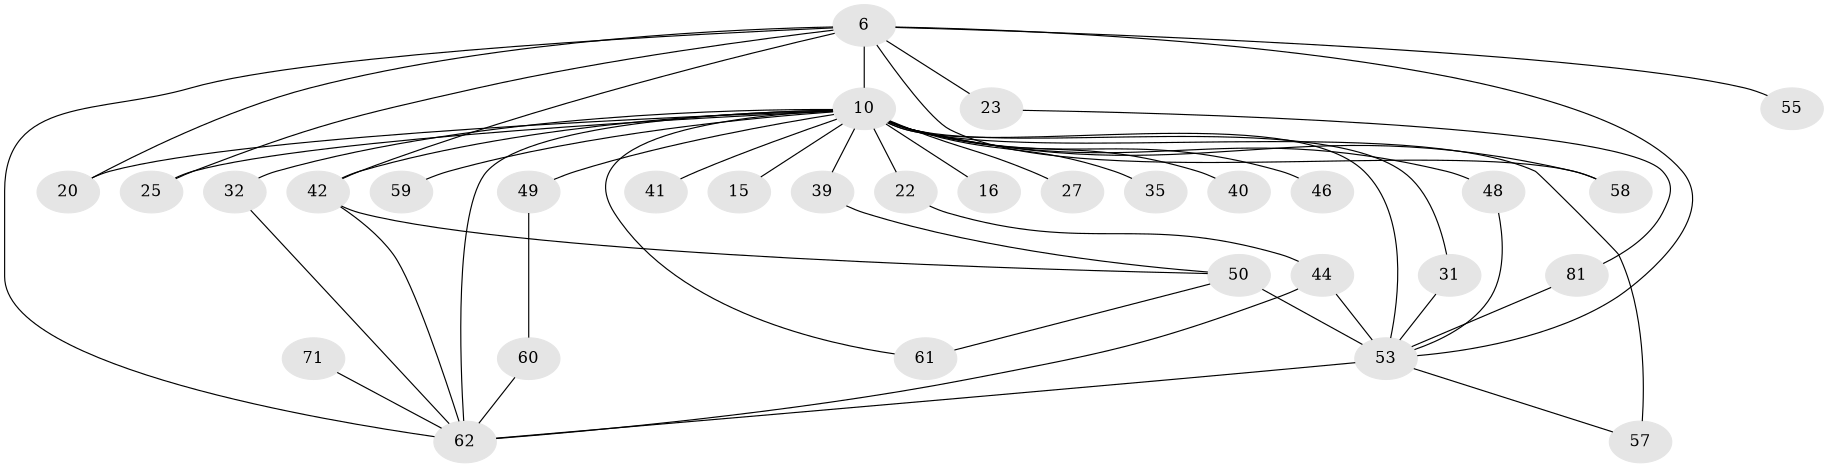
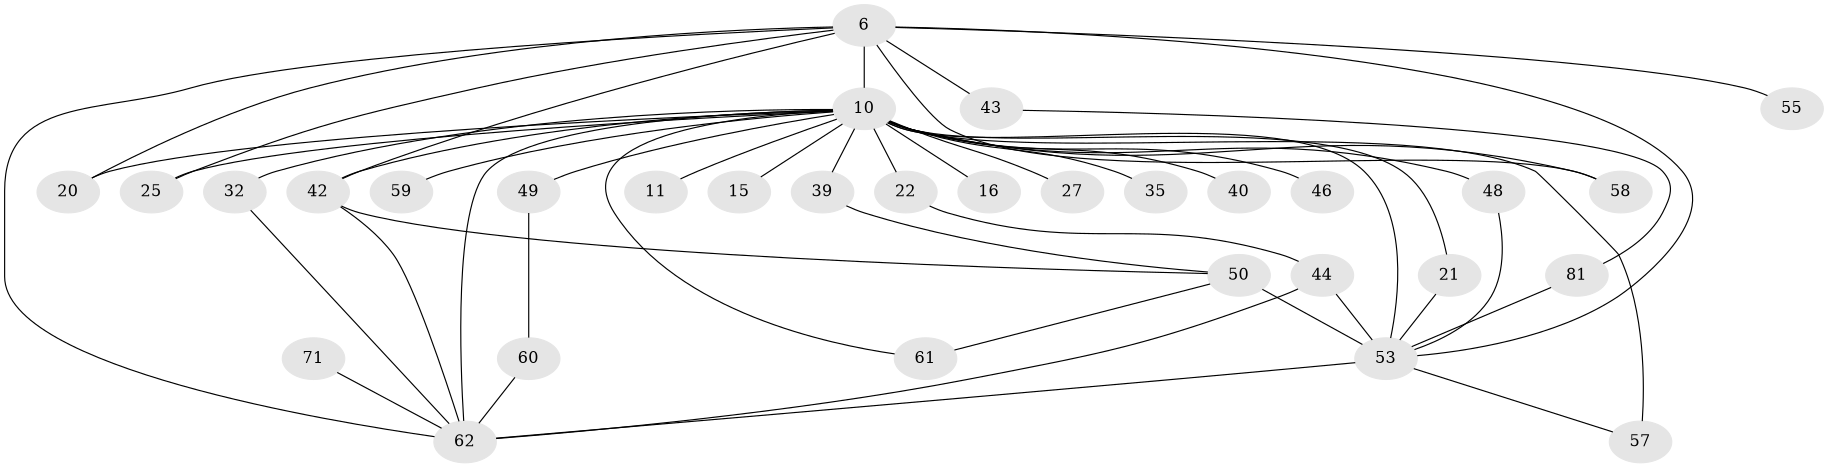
(992, 109) -> (992, 109)
(656, 192) -> (656, 192)
(1450, 275) -> (1450, 275)
